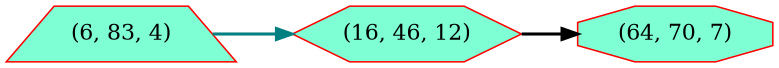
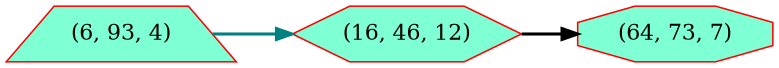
(121, 34) -> (121, 34)
(675, 34) -> (675, 34)
